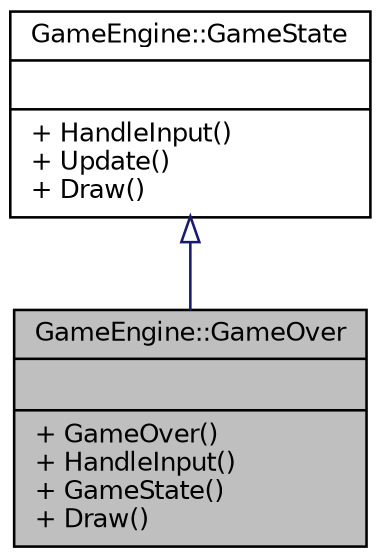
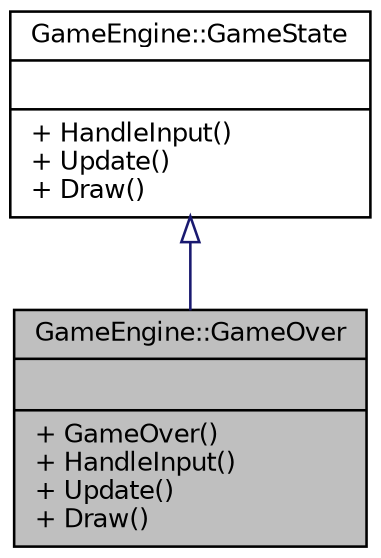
(130, 491) -> (105, 491)
